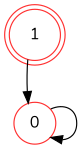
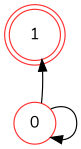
(27, 76) -> (43, 87)
